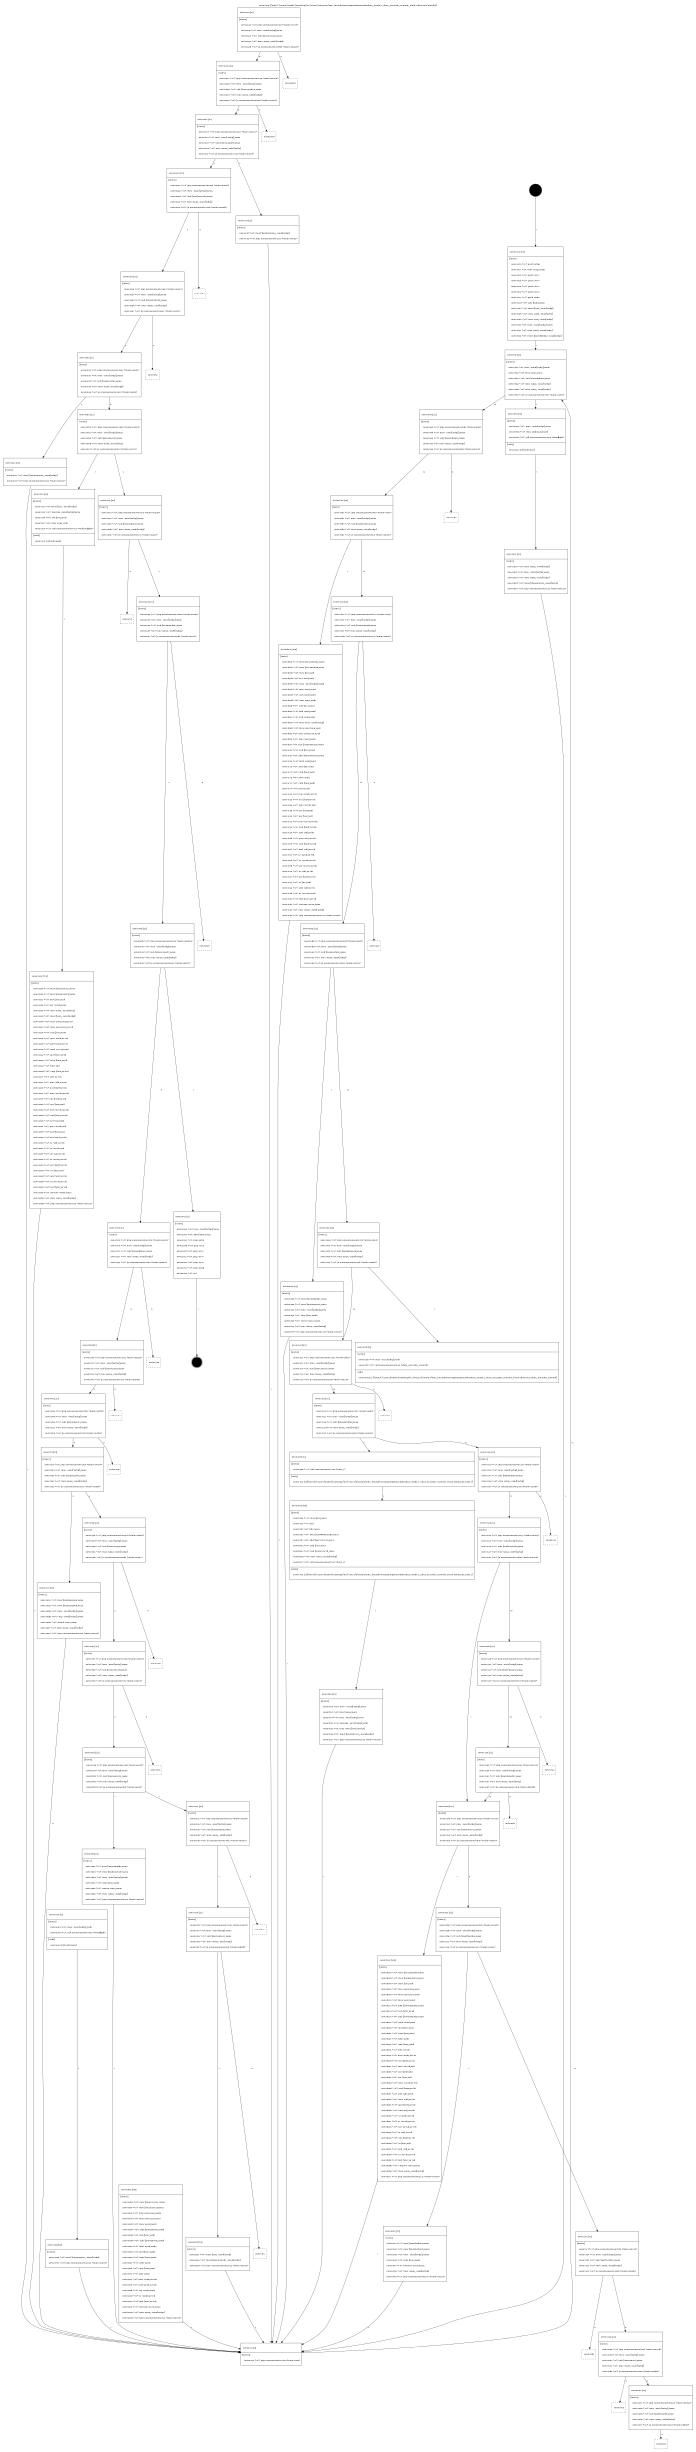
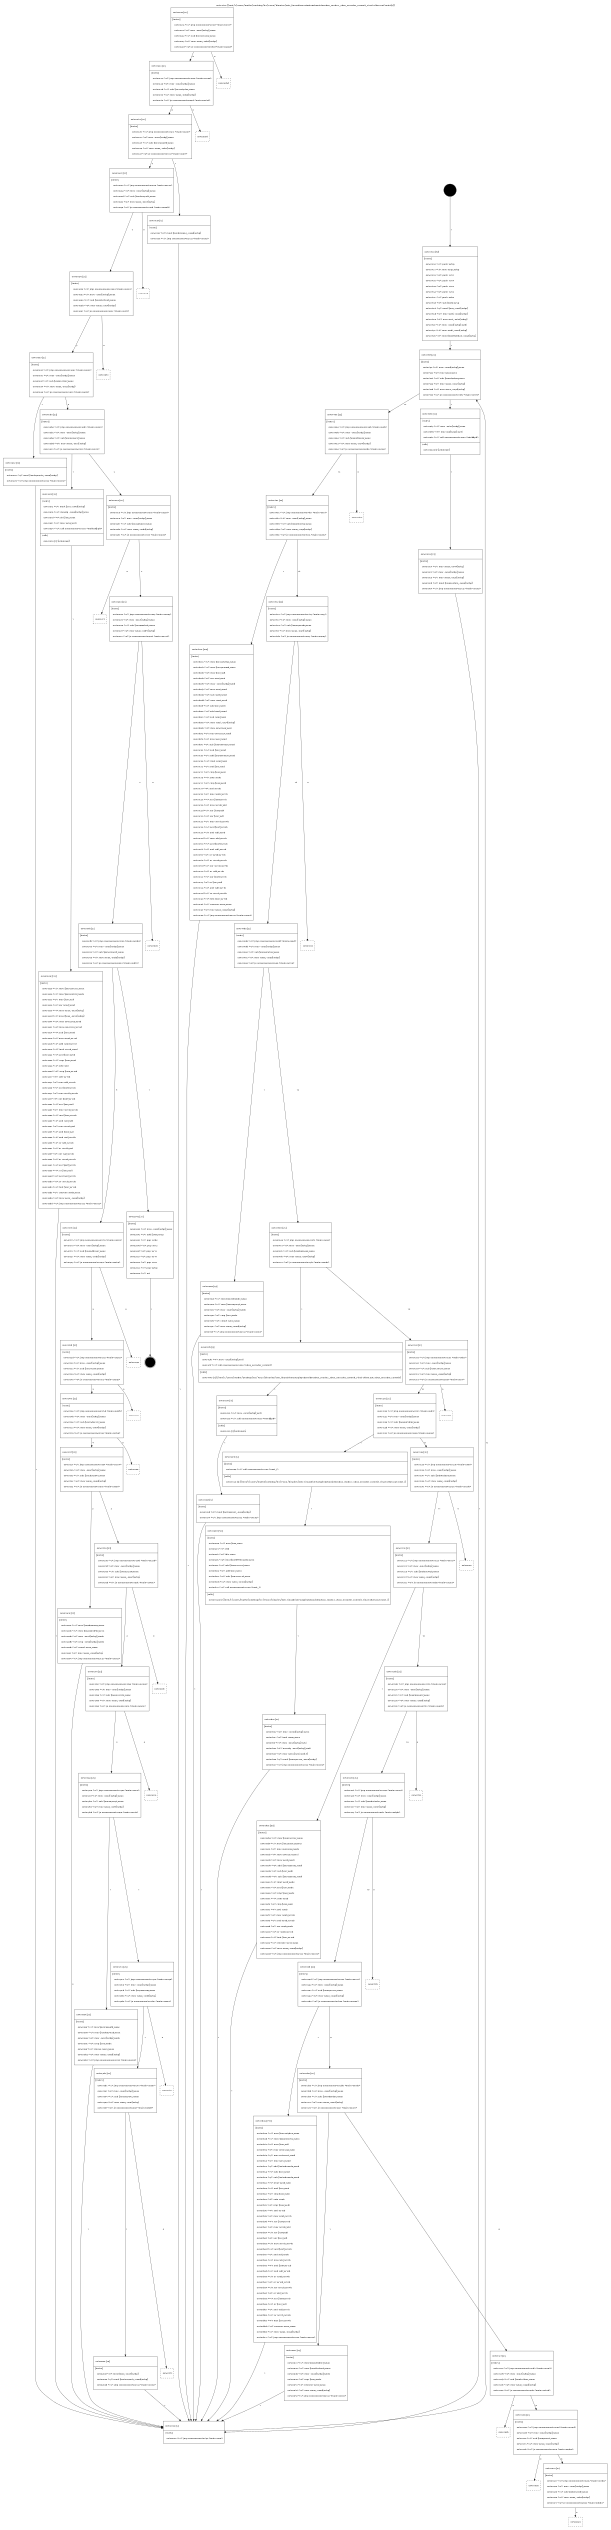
none -> (274, 1388)
(471, 1679) -> (366, 1703)
